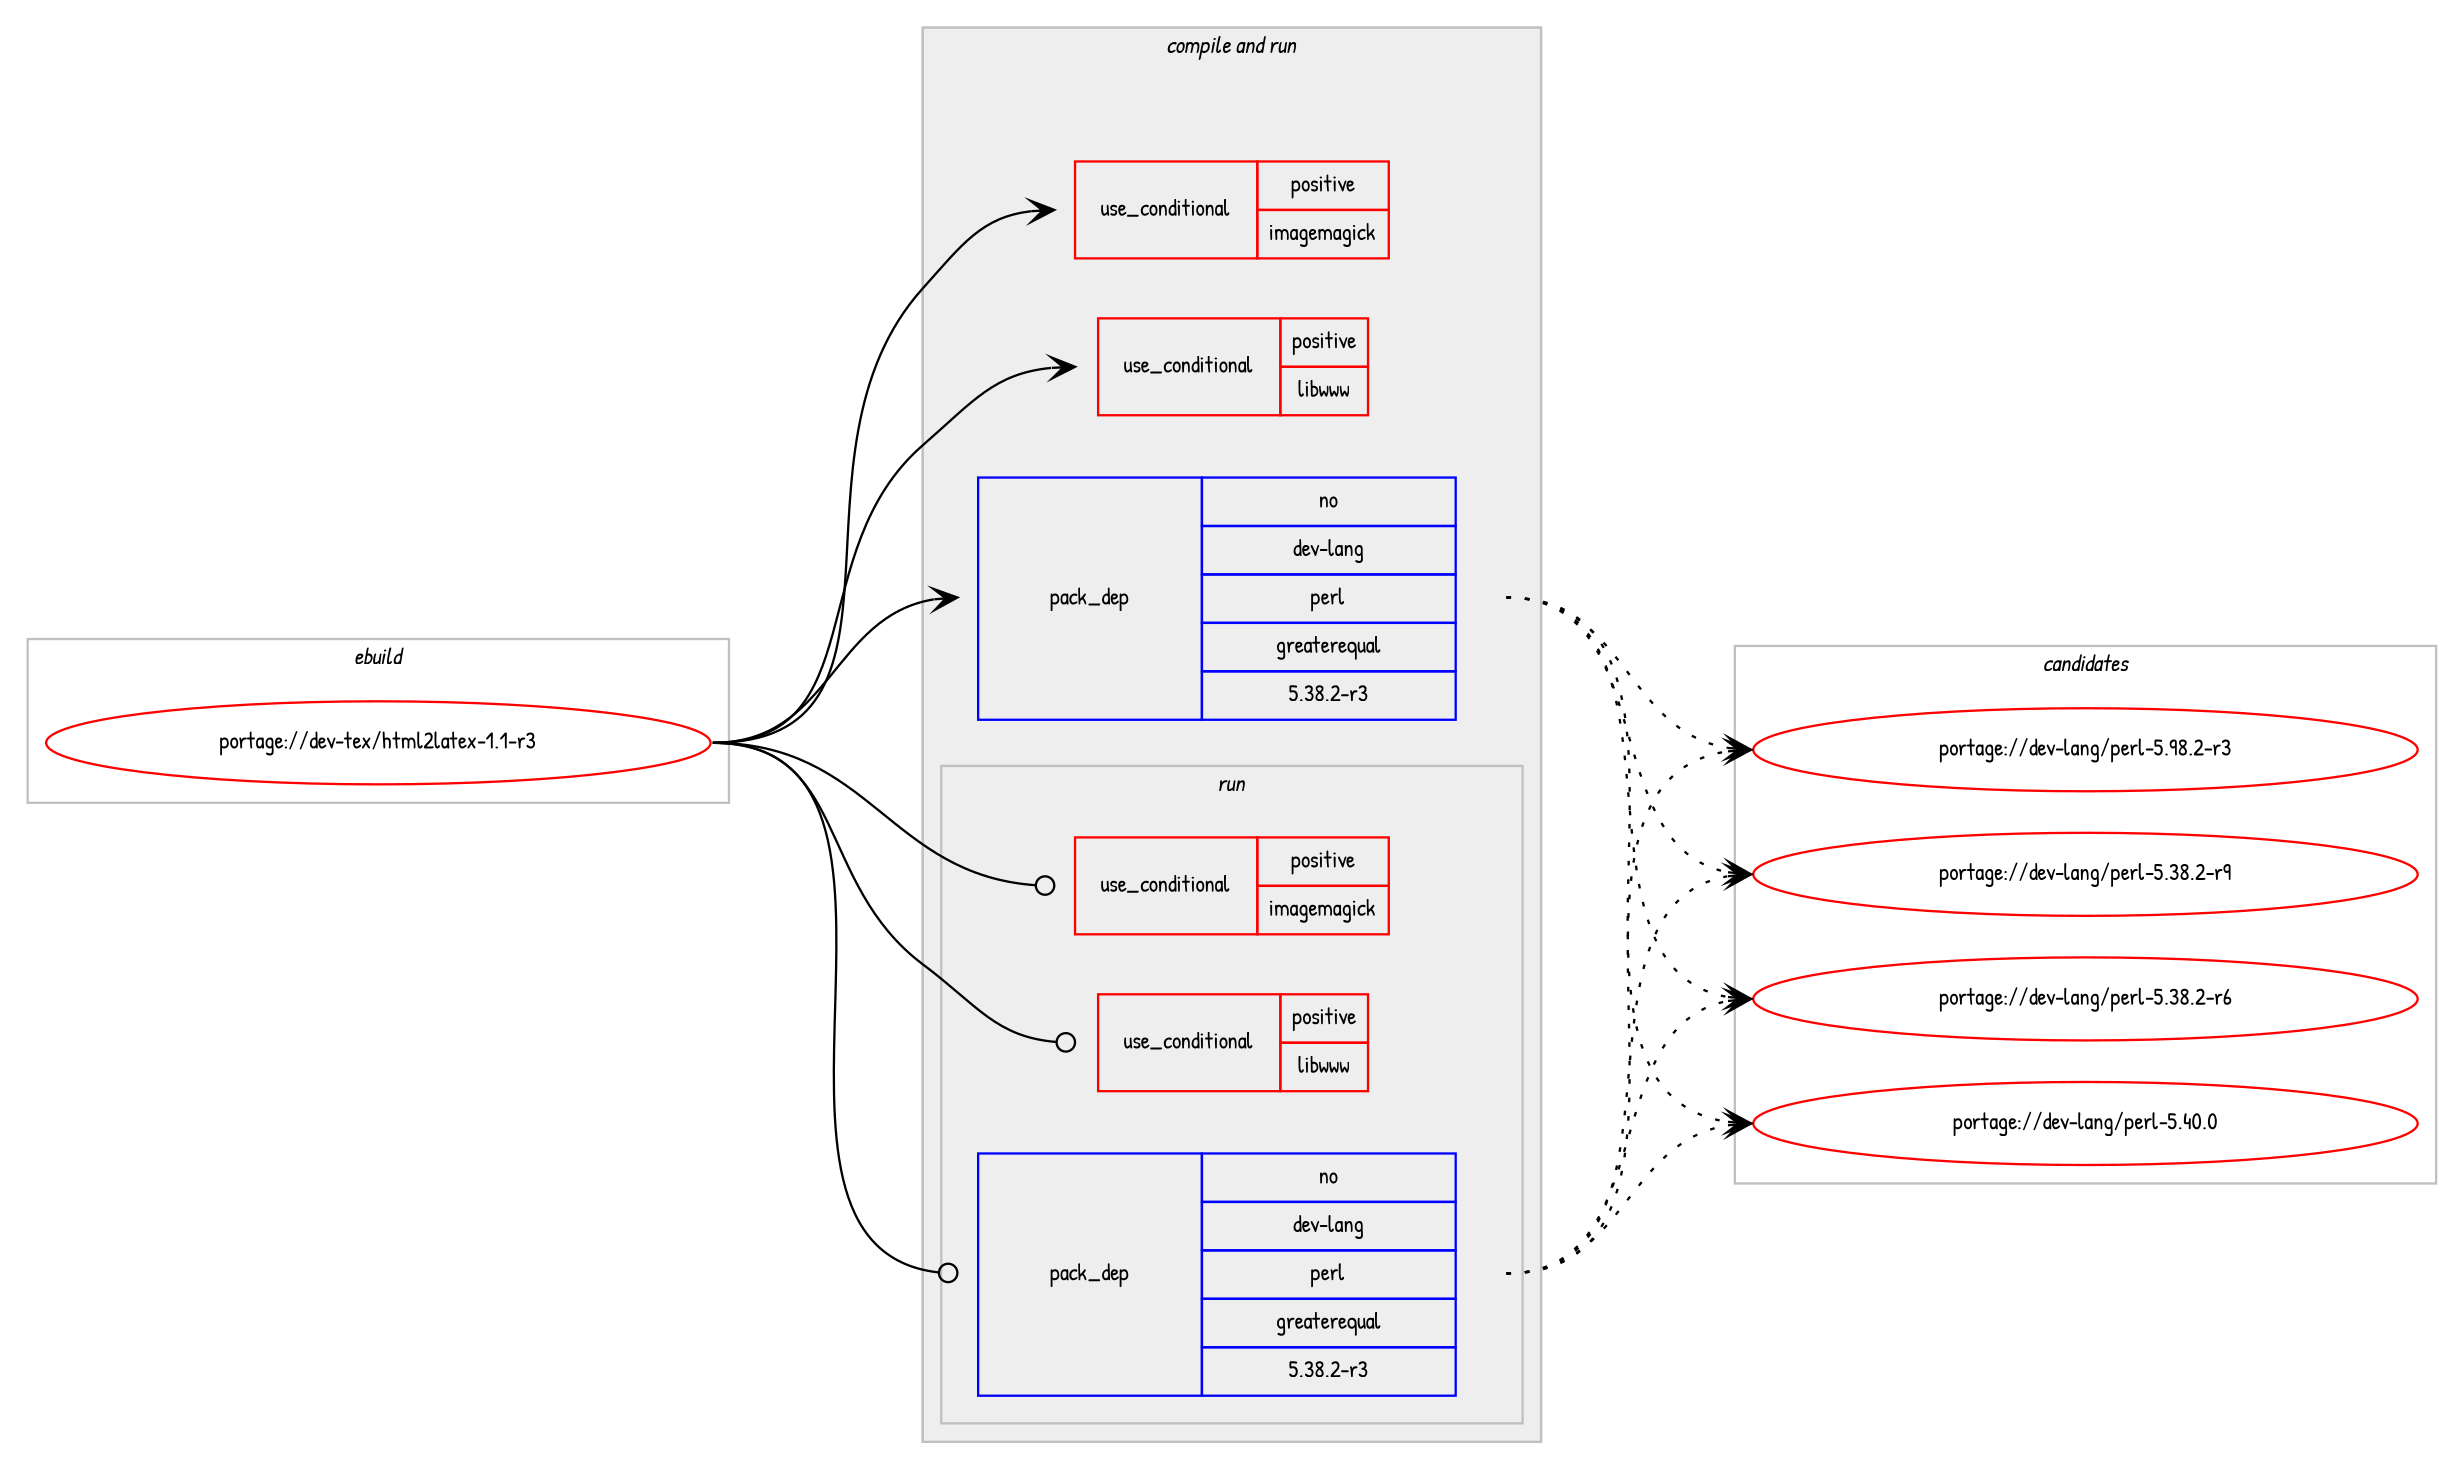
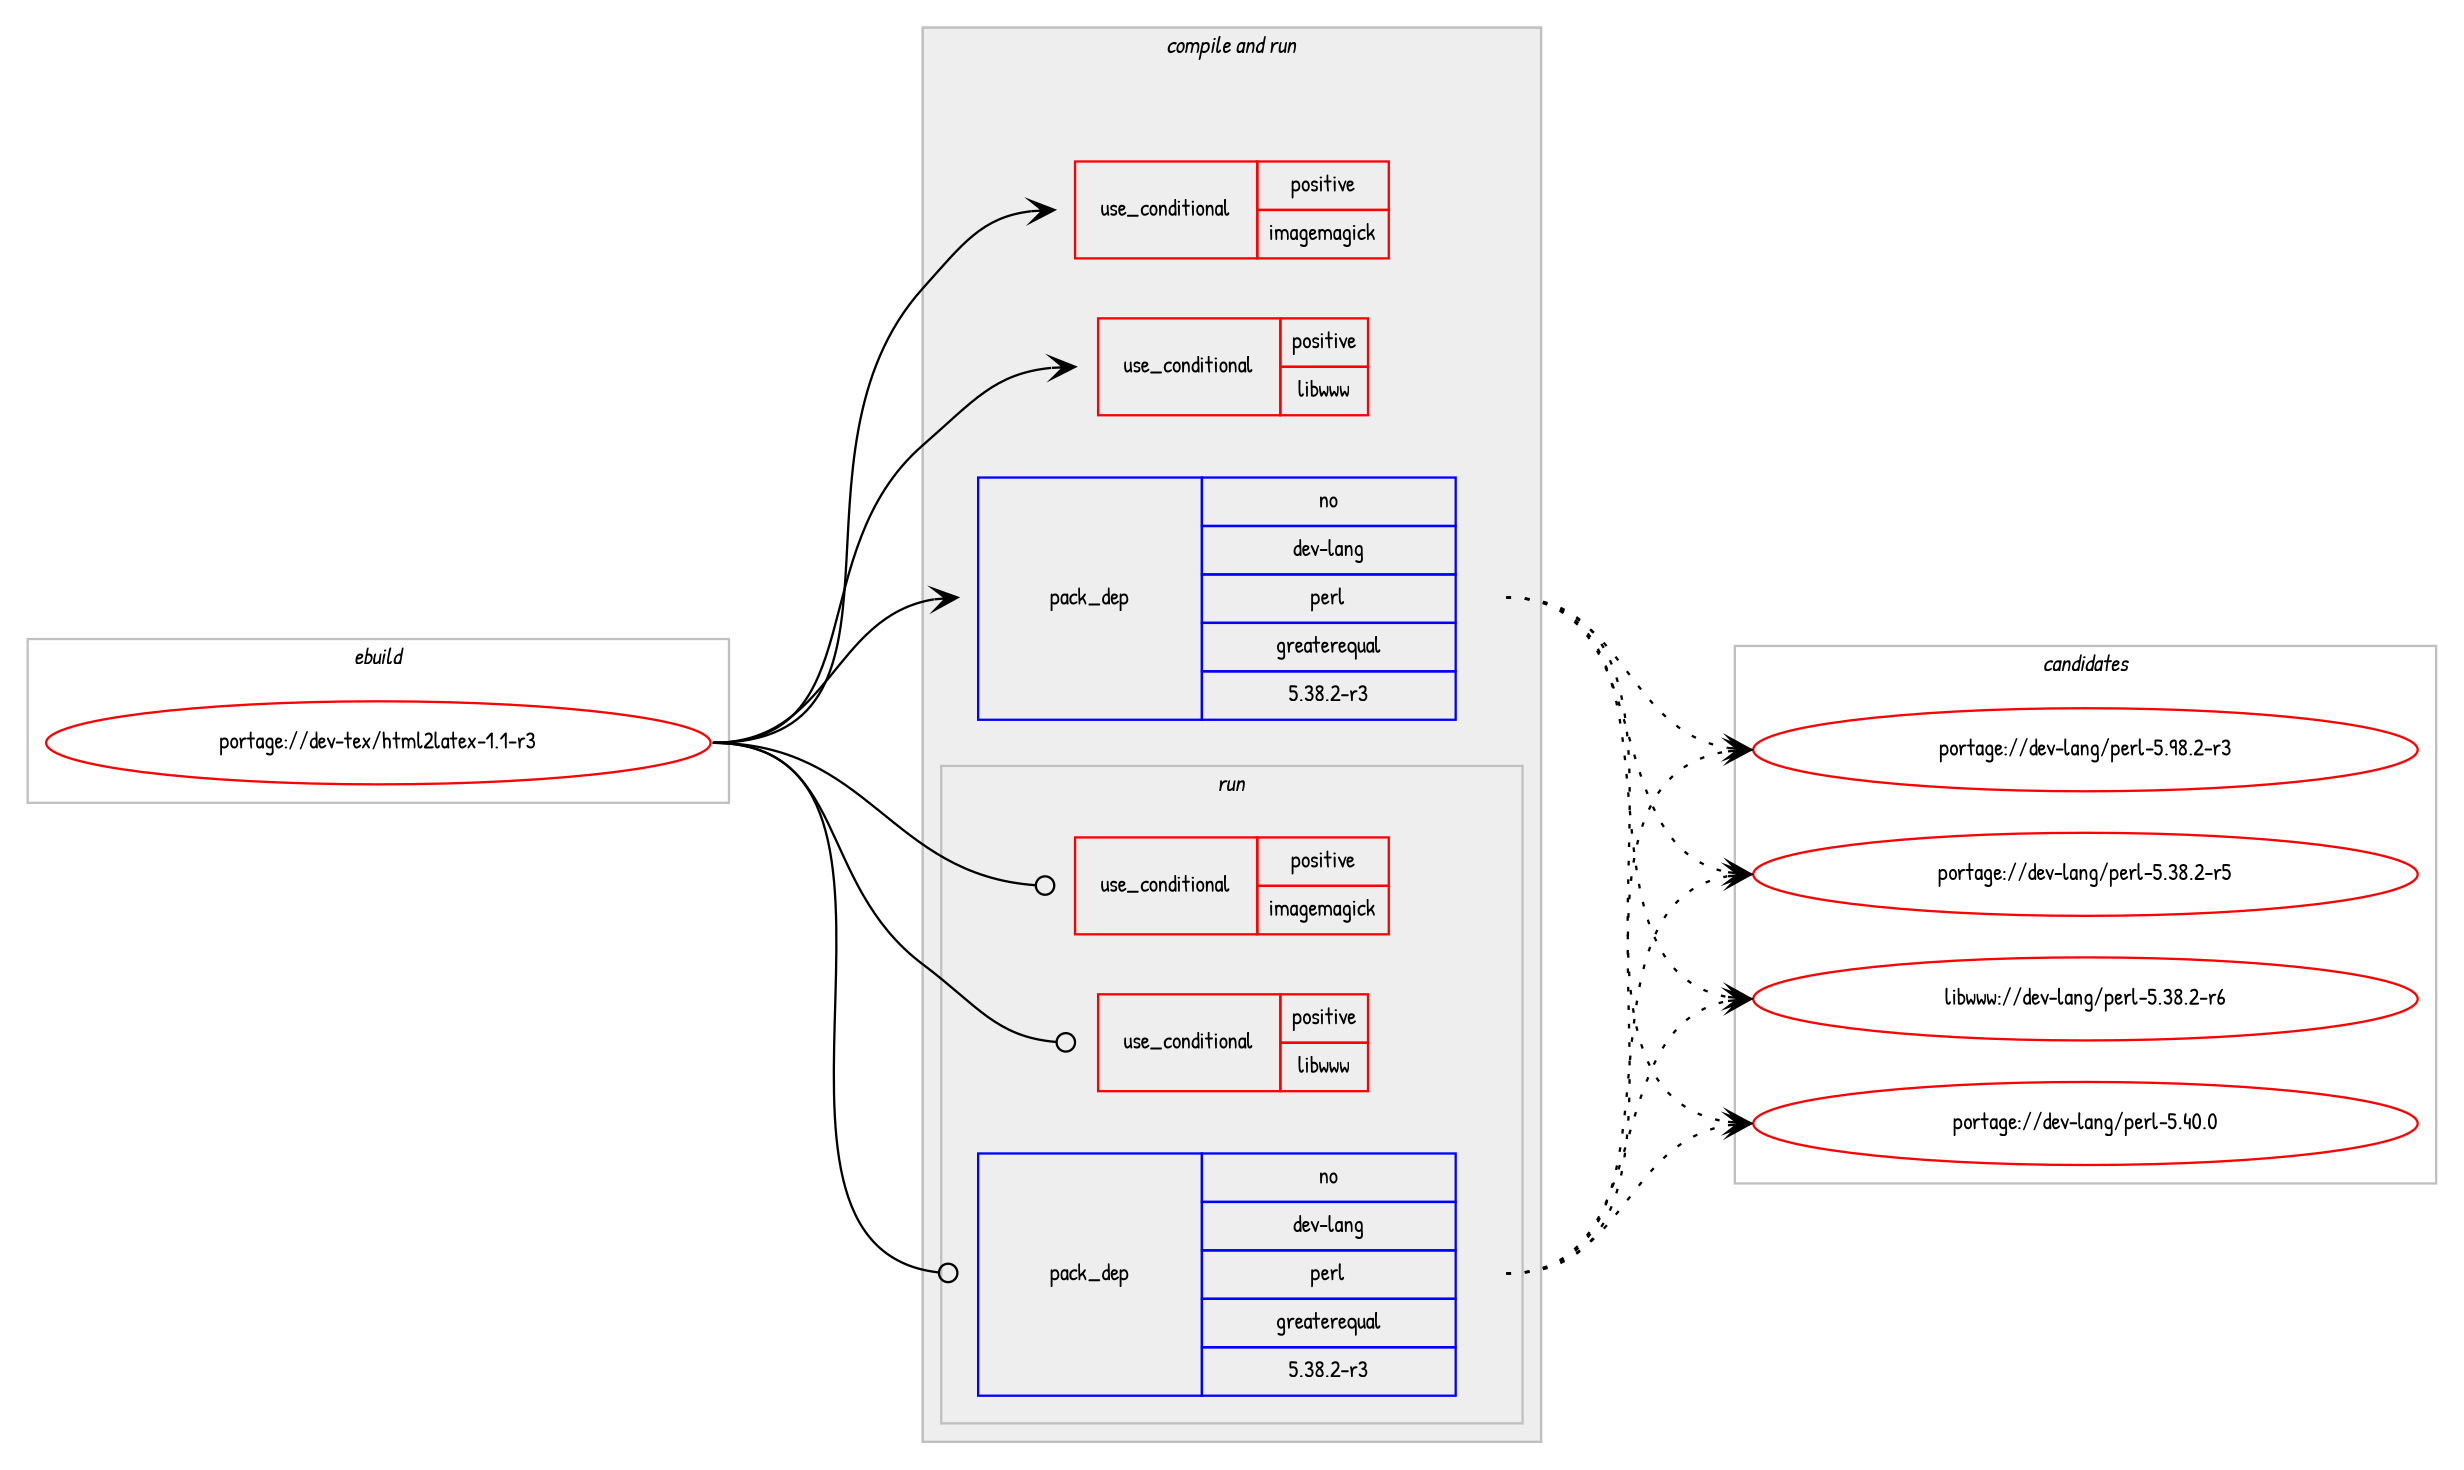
(2085, 874) -> (2085, 874)
(2085, 999) -> (2085, 999)
